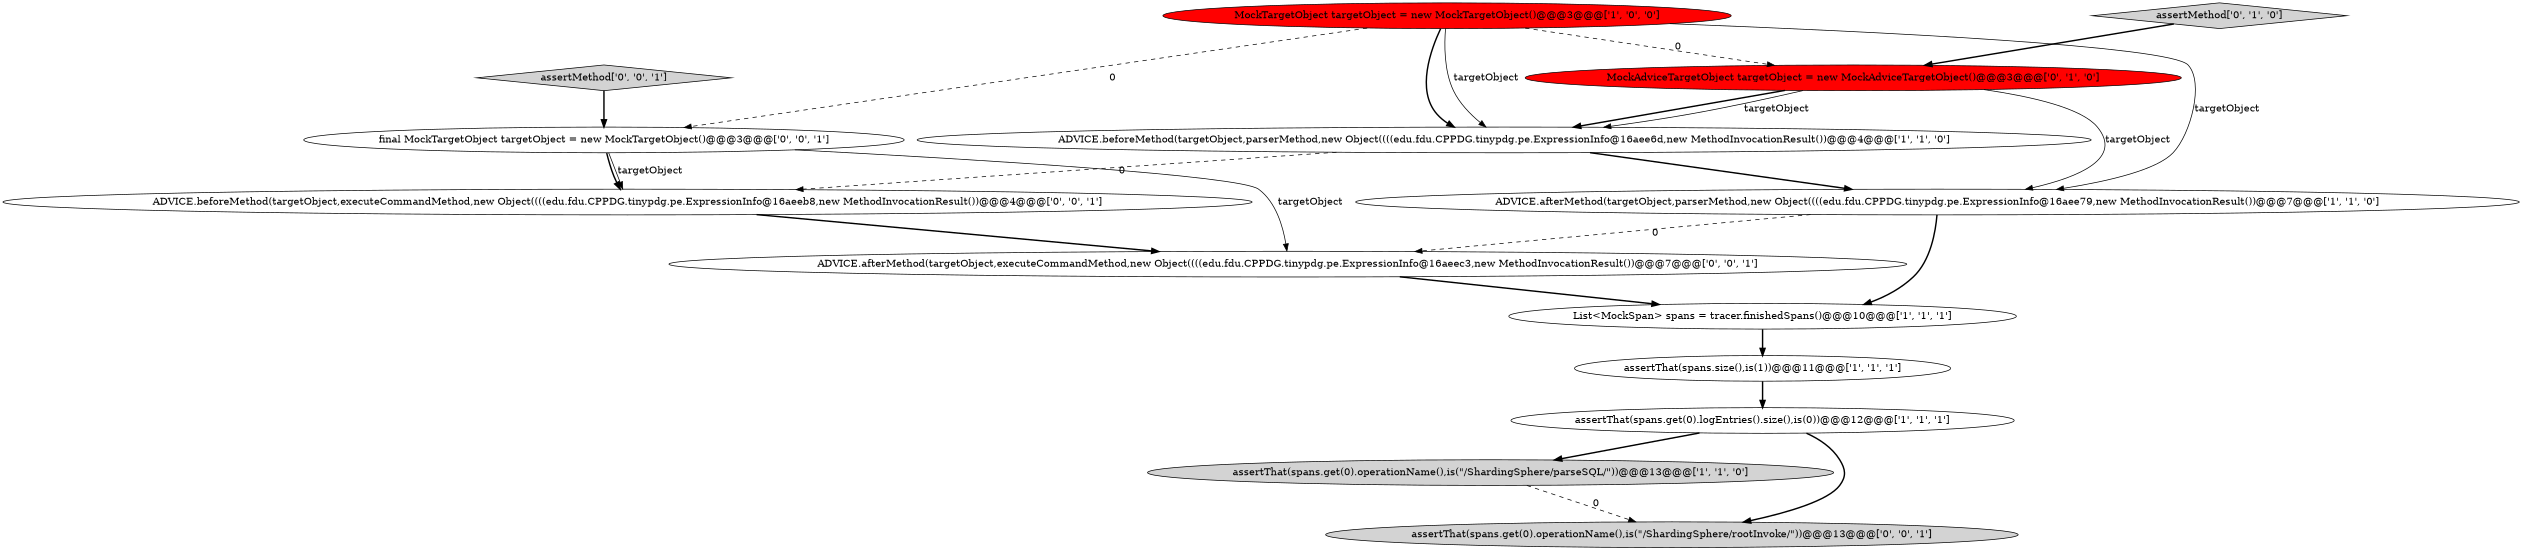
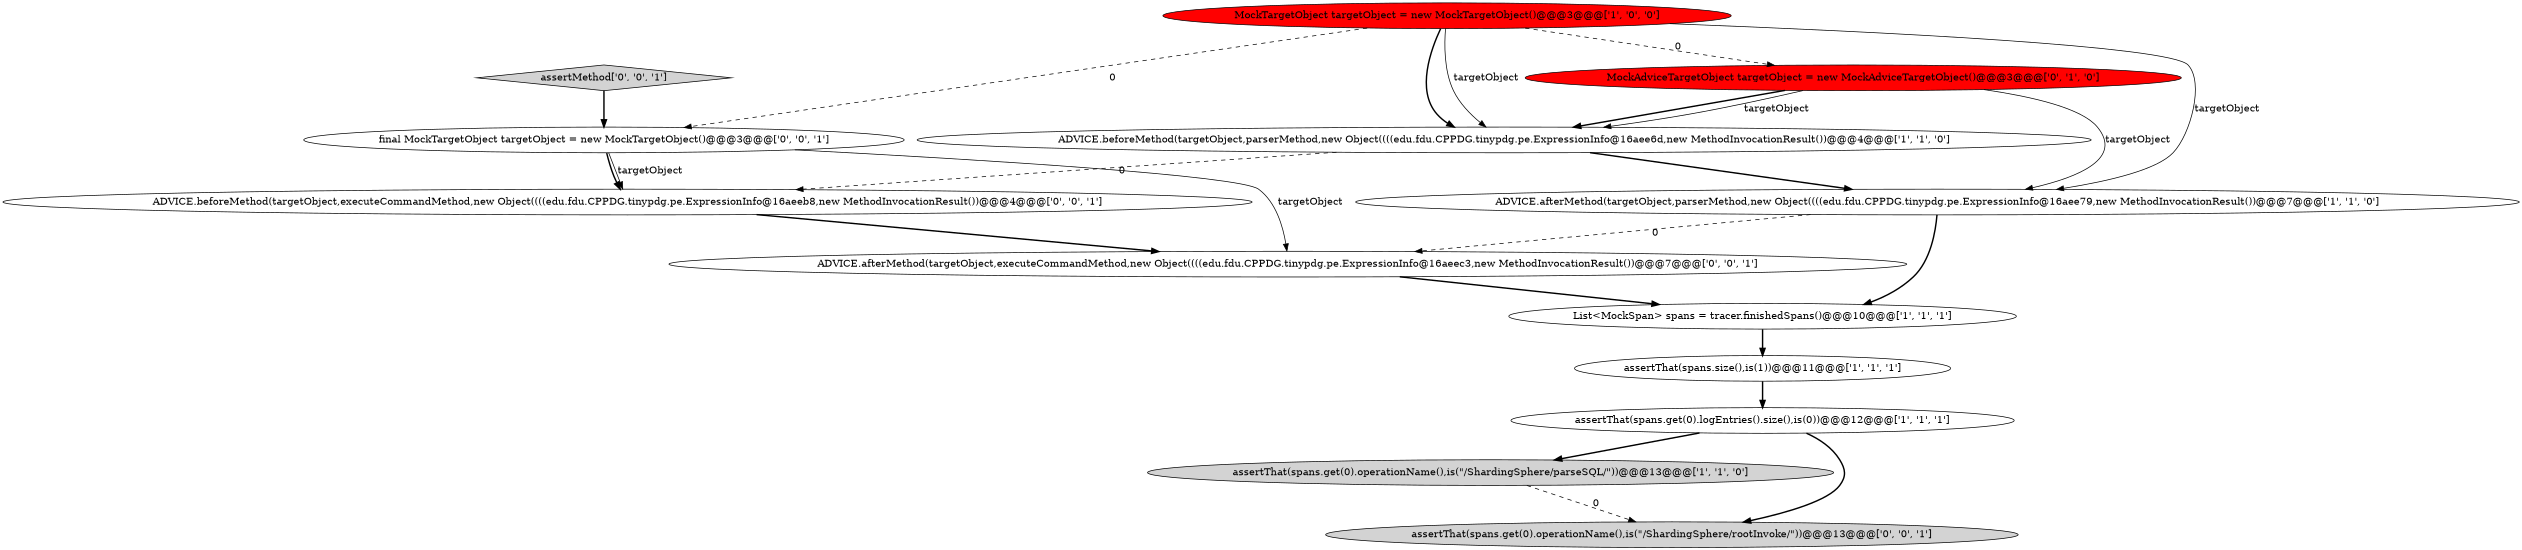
(2219, 16) -> none
